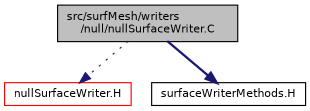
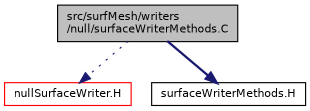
(148, 23) -> (148, 23)
